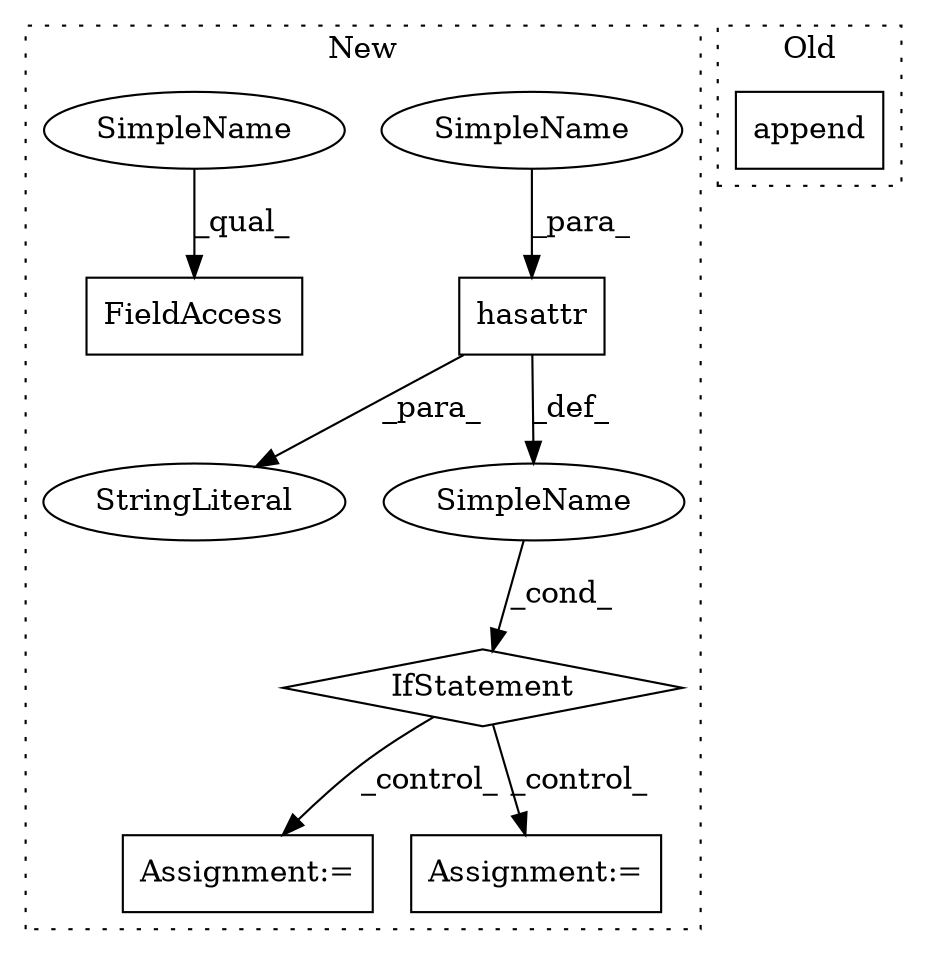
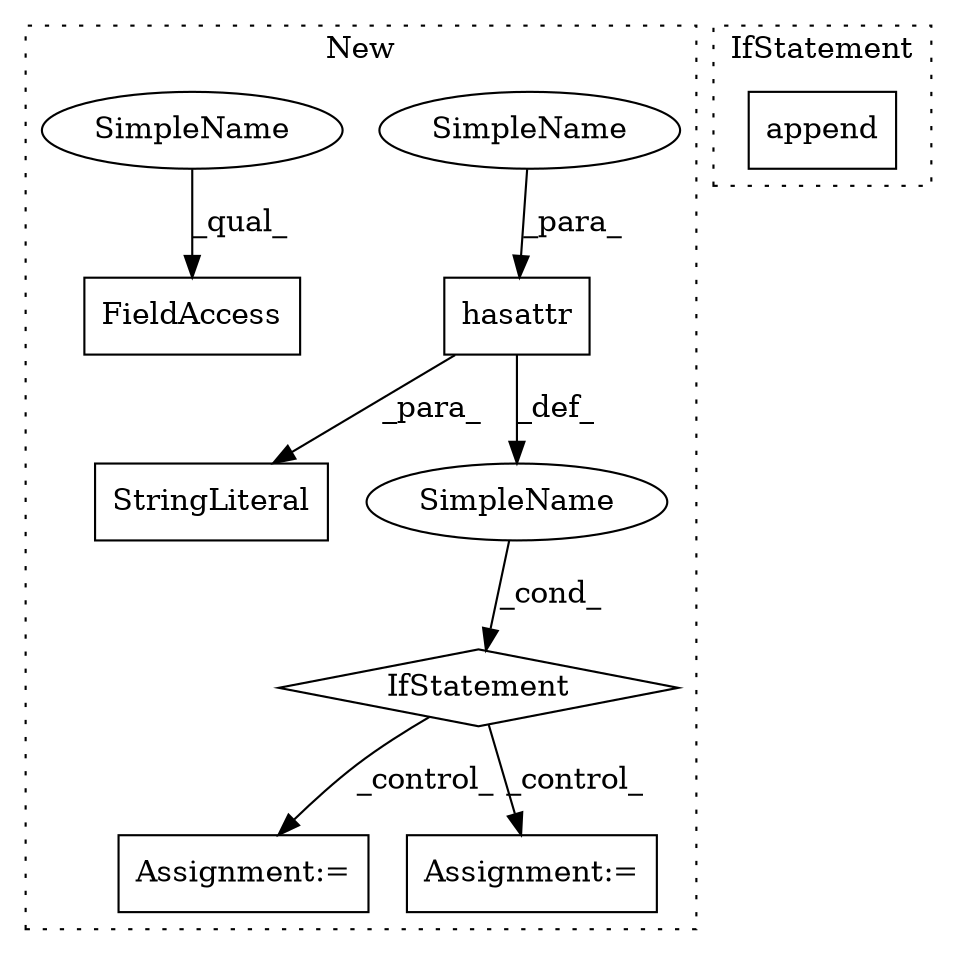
(810, 50) -> (822, 50)
(194, 502) -> (211, 502)
